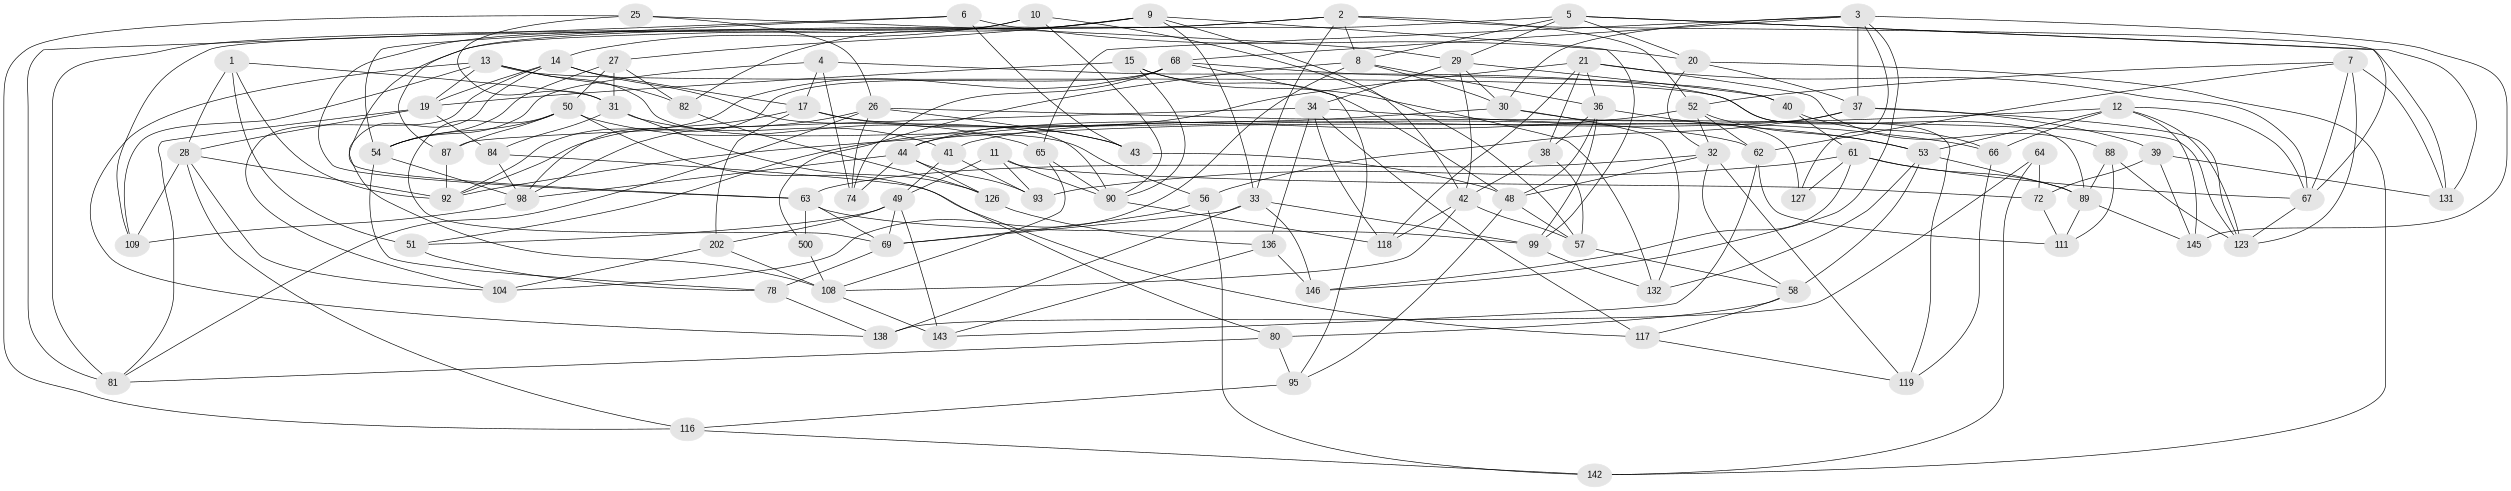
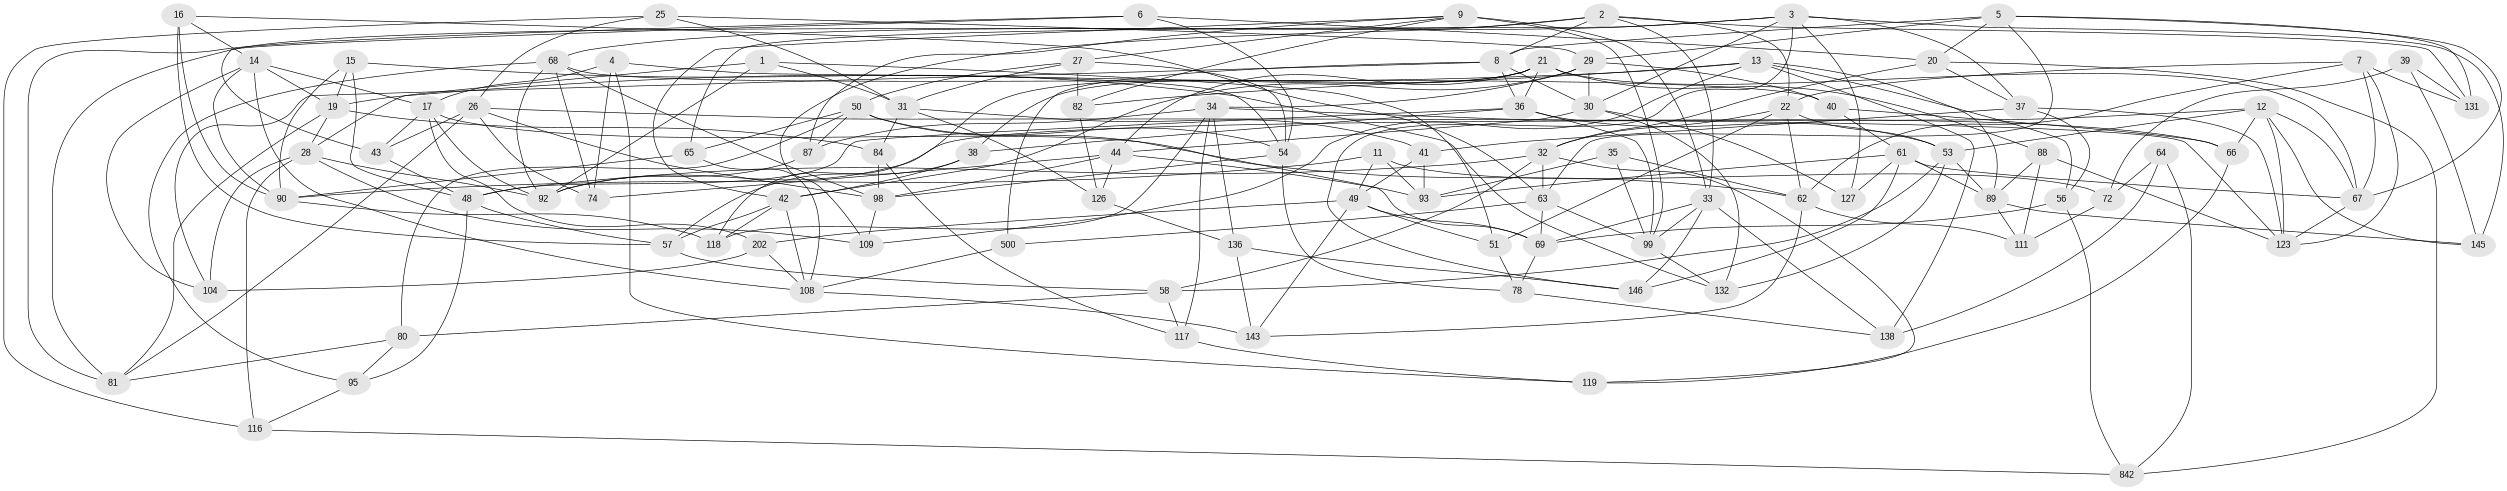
(1036, 15) -> (179, 15)
(1693, 107) -> (1786, 107)
(2037, 122) -> none
none -> (1613, 153)
(1595, 475) -> (2127, 475)
